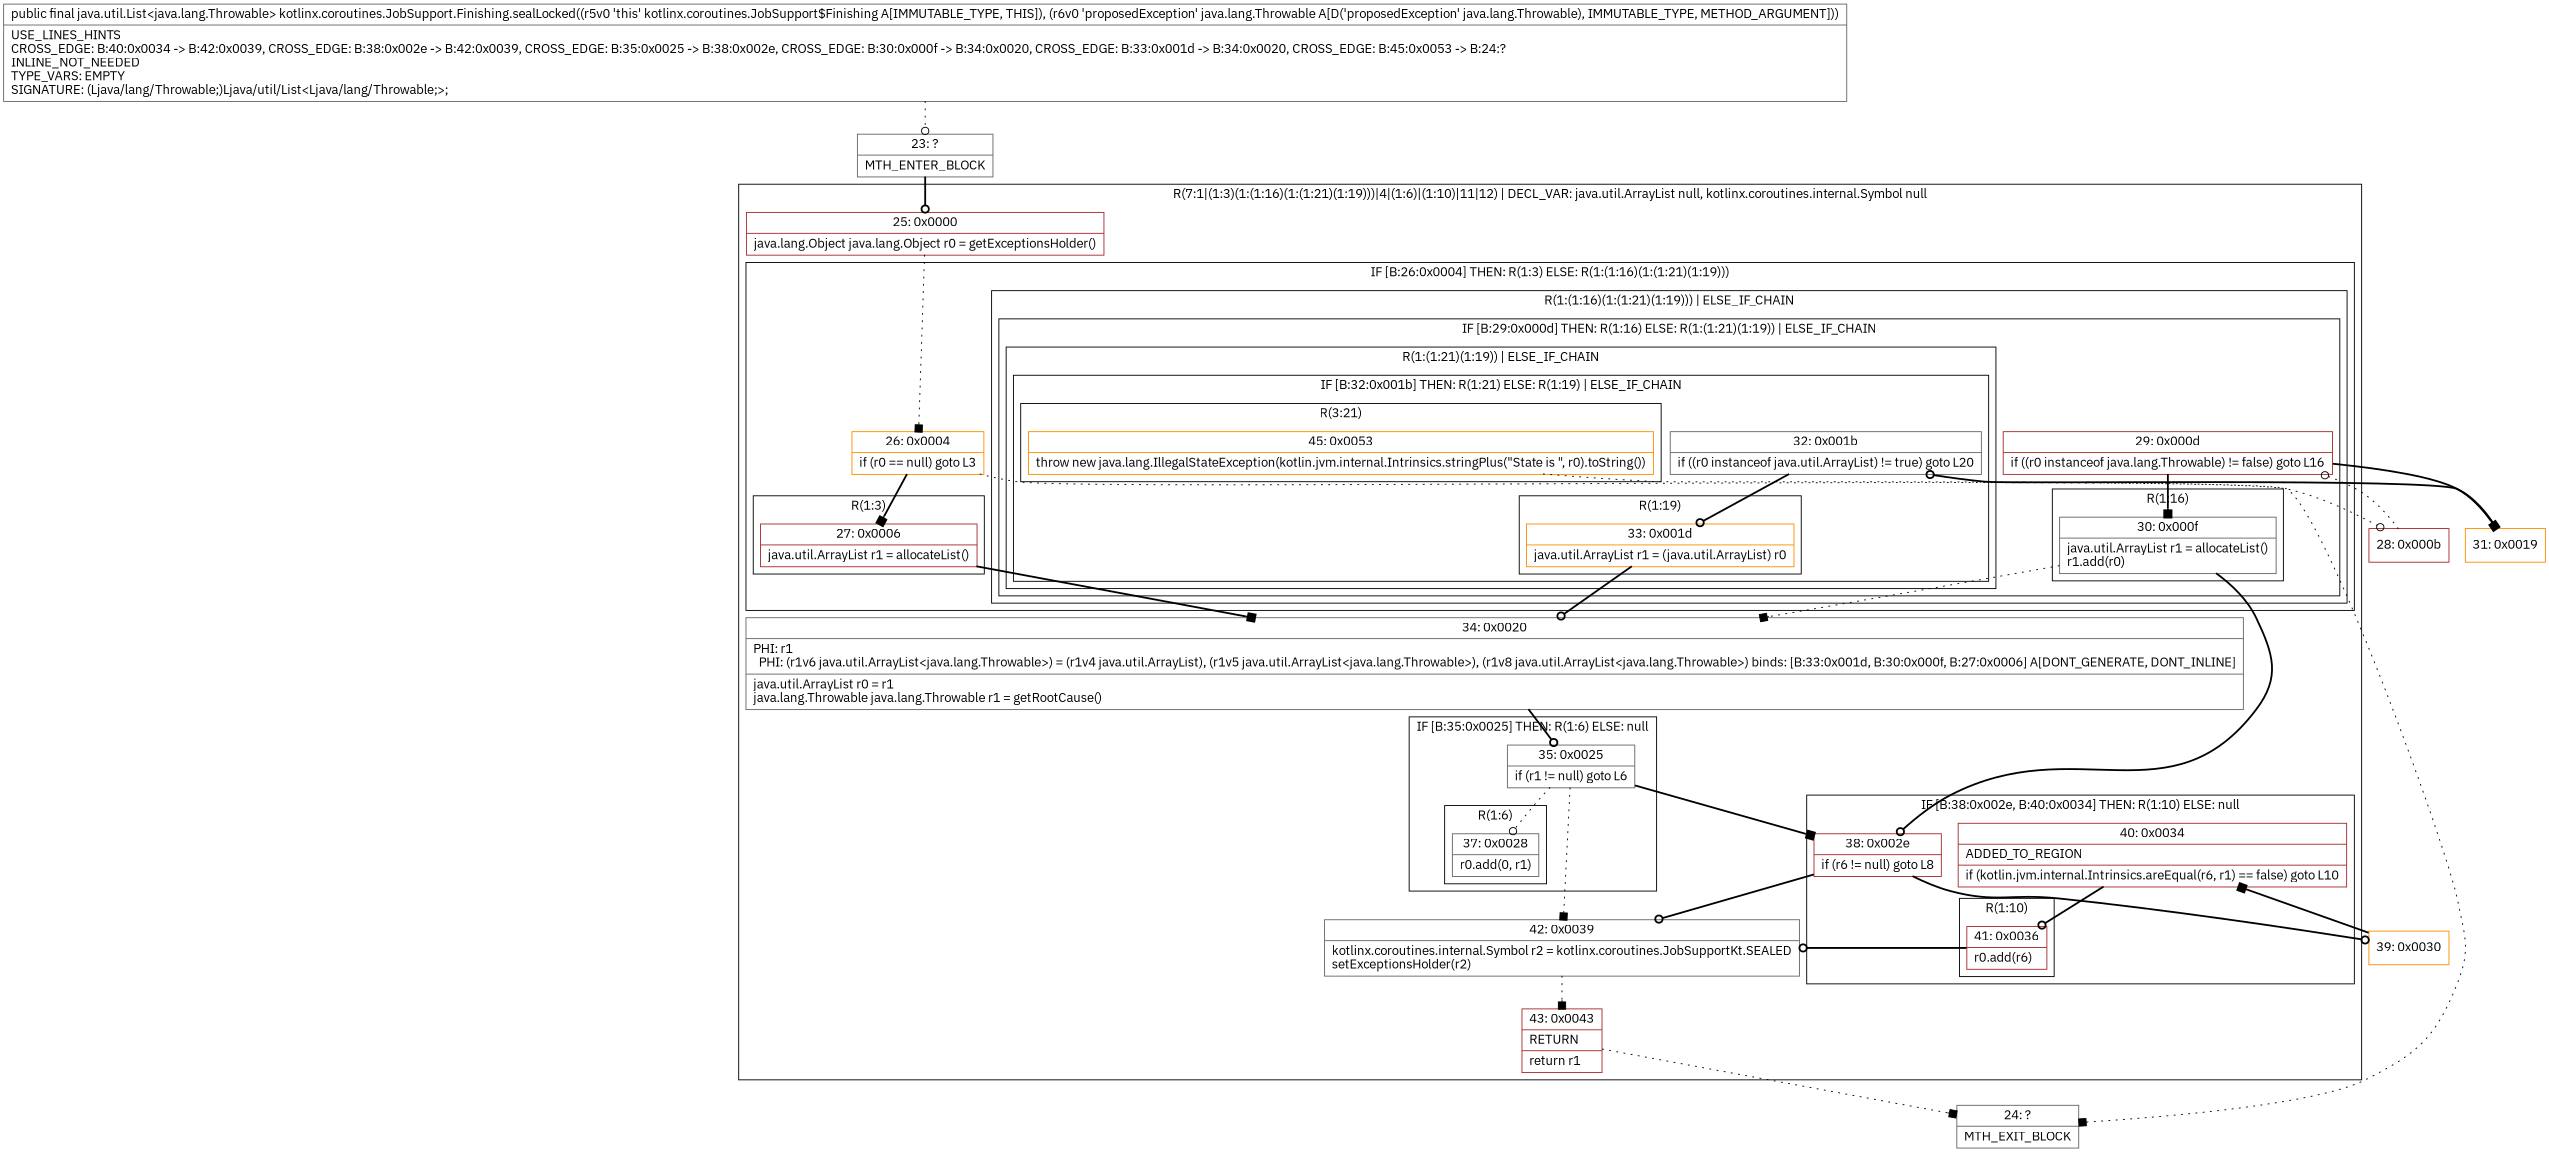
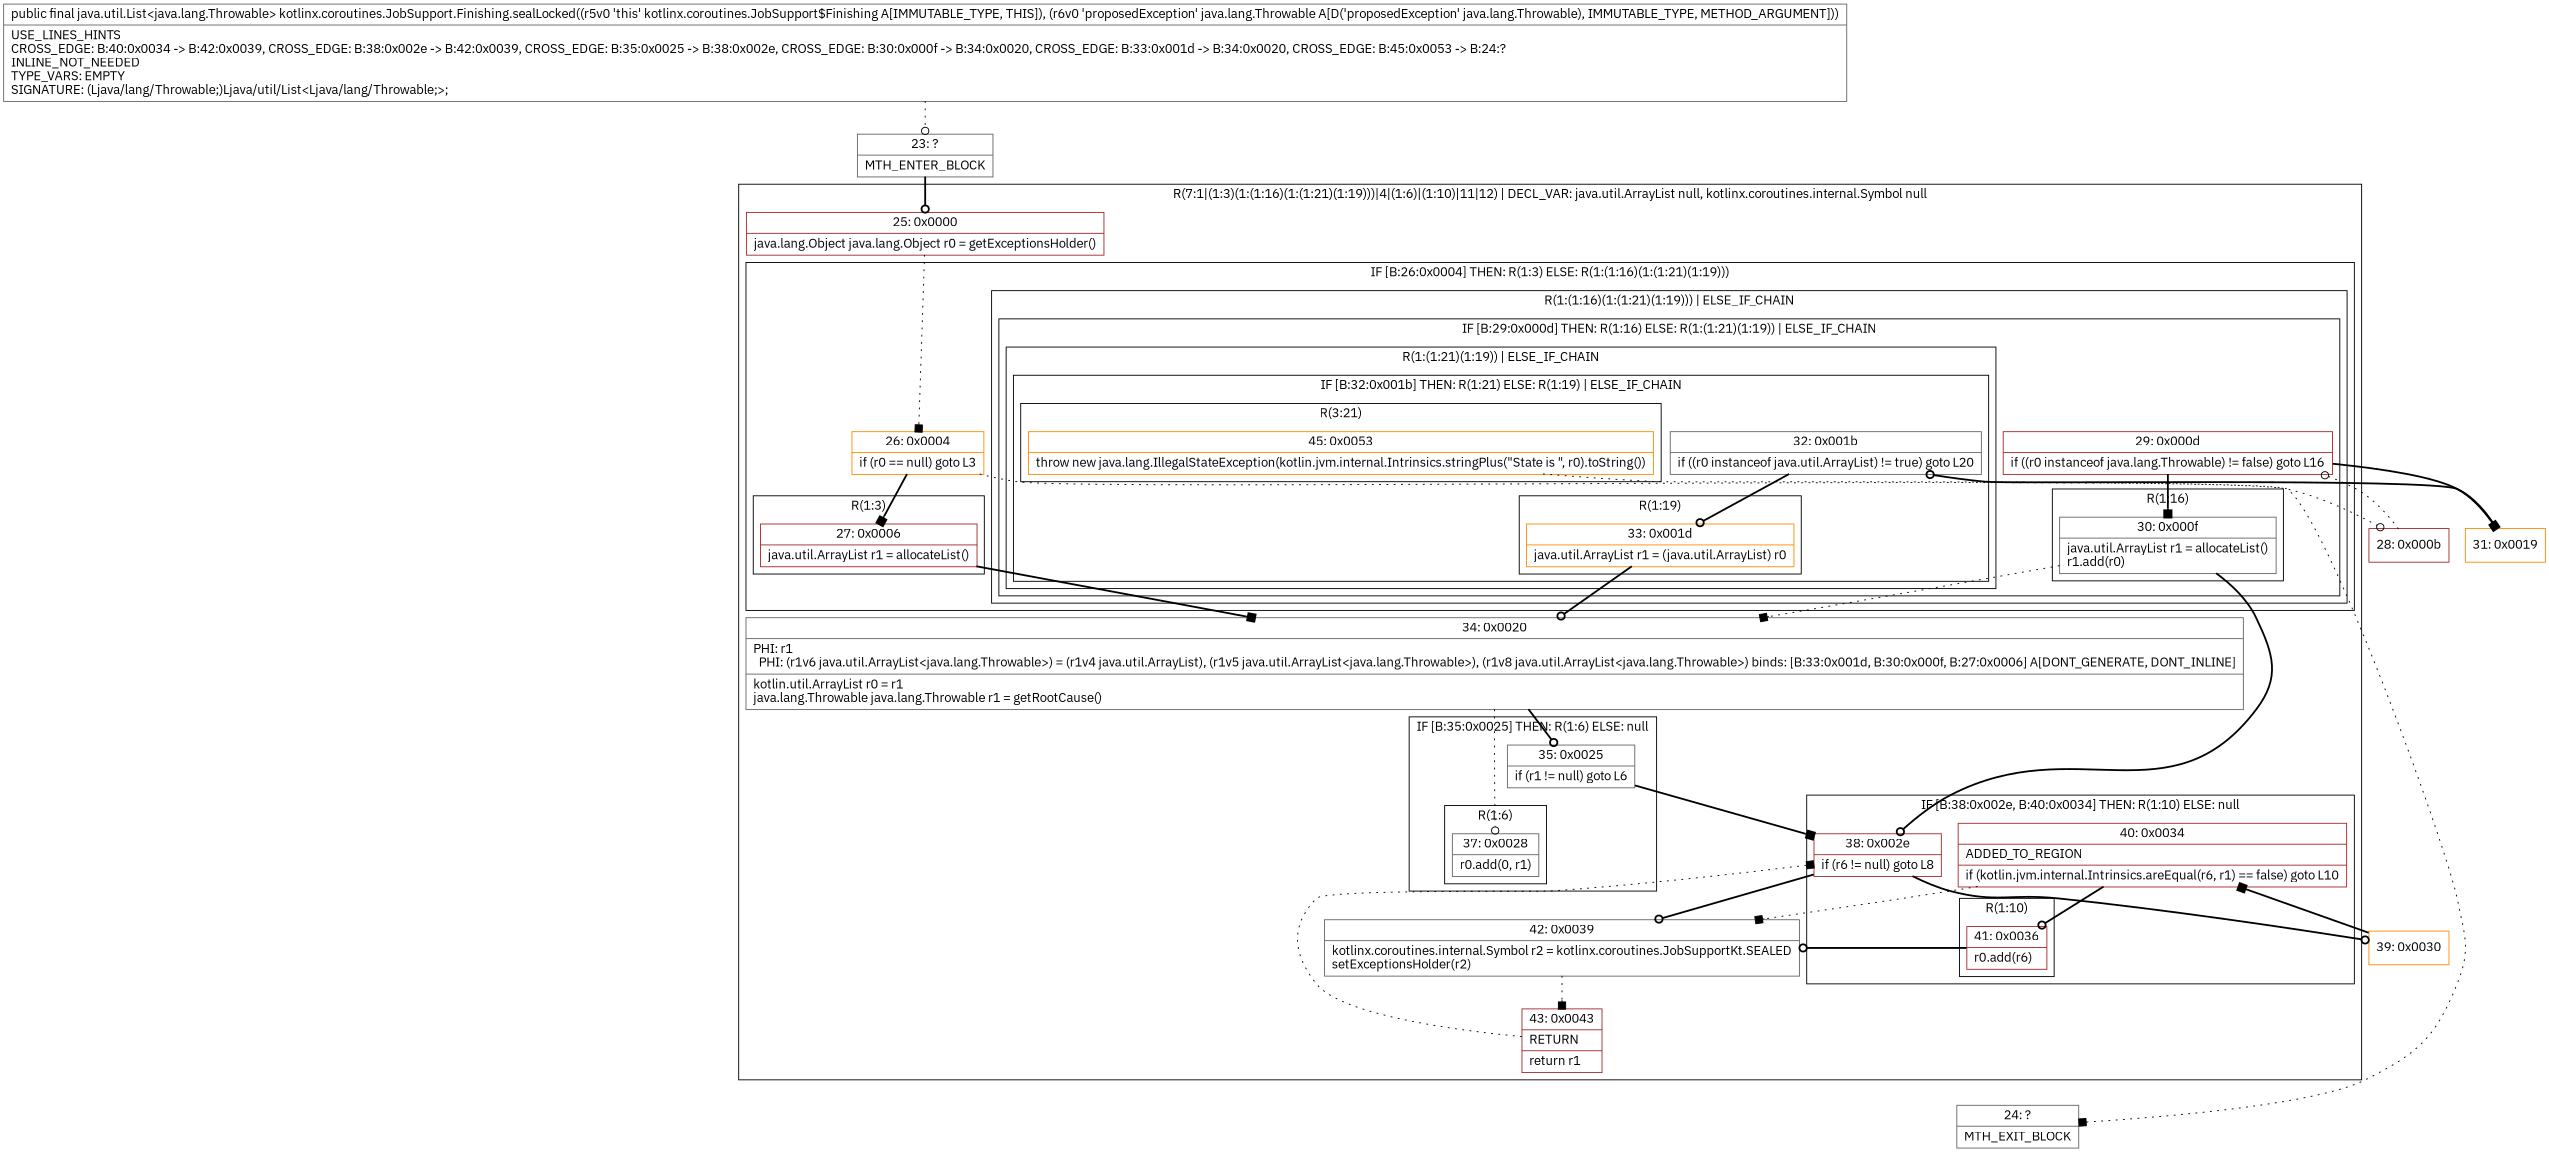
(824, 685) -> (829, 685)
(1529, 811) -> (1495, 768)
(1567, 849) -> (1871, 903)
(1801, 1086) -> (1386, 892)
